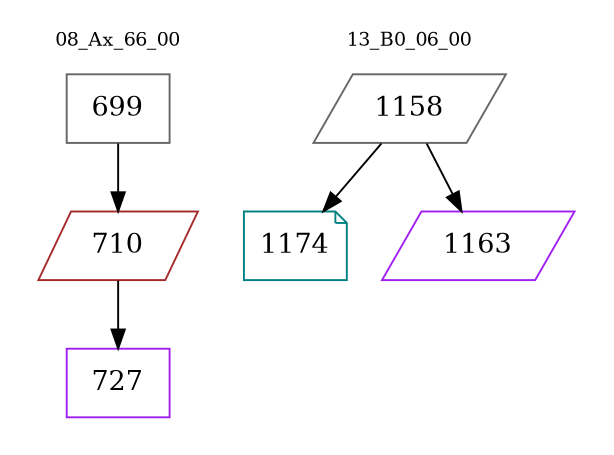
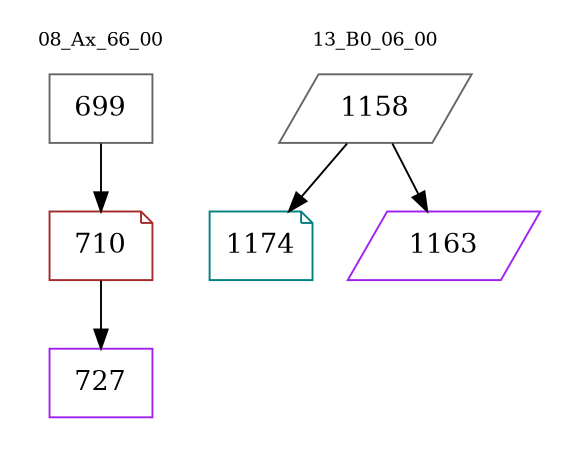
(118, 246) -> (101, 246)
